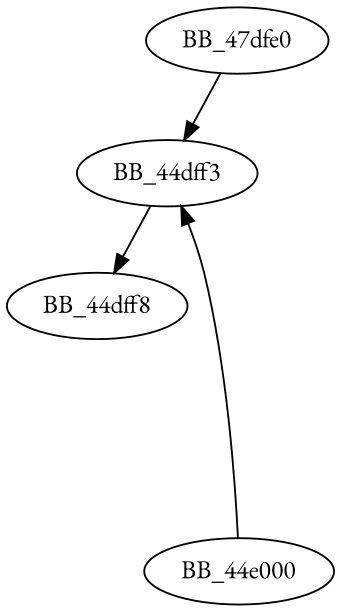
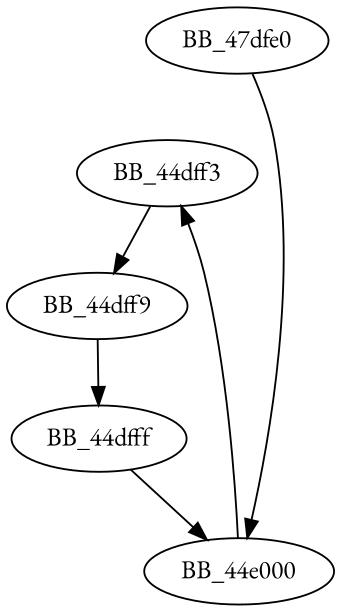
(207, 99) -> (283, 296)
(97, 306) -> (97, 306)
none -> (99, 439)
